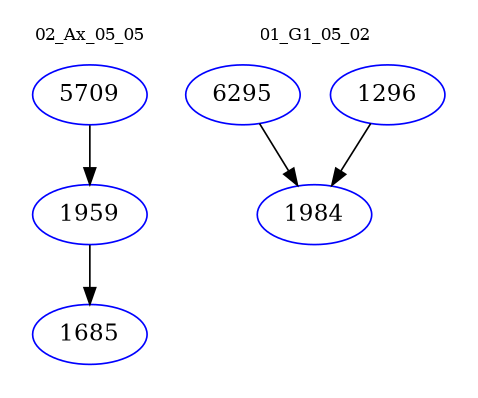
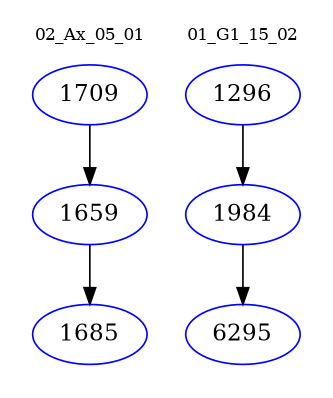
(90, 36) -> (90, 36)
(315, 36) -> (243, 36)
(90, 95) -> (90, 95)
(274, 147) -> (243, 266)
(90, 215) -> (90, 215)
